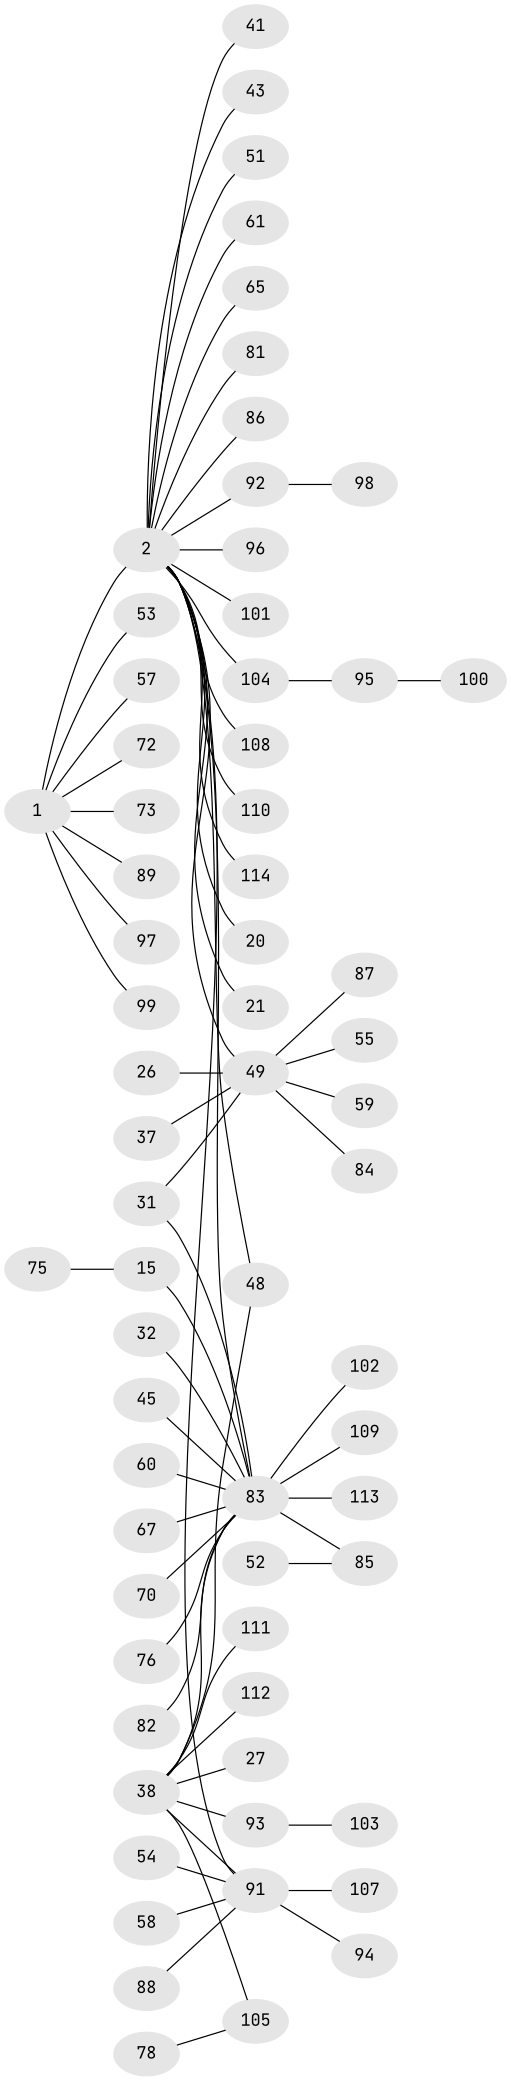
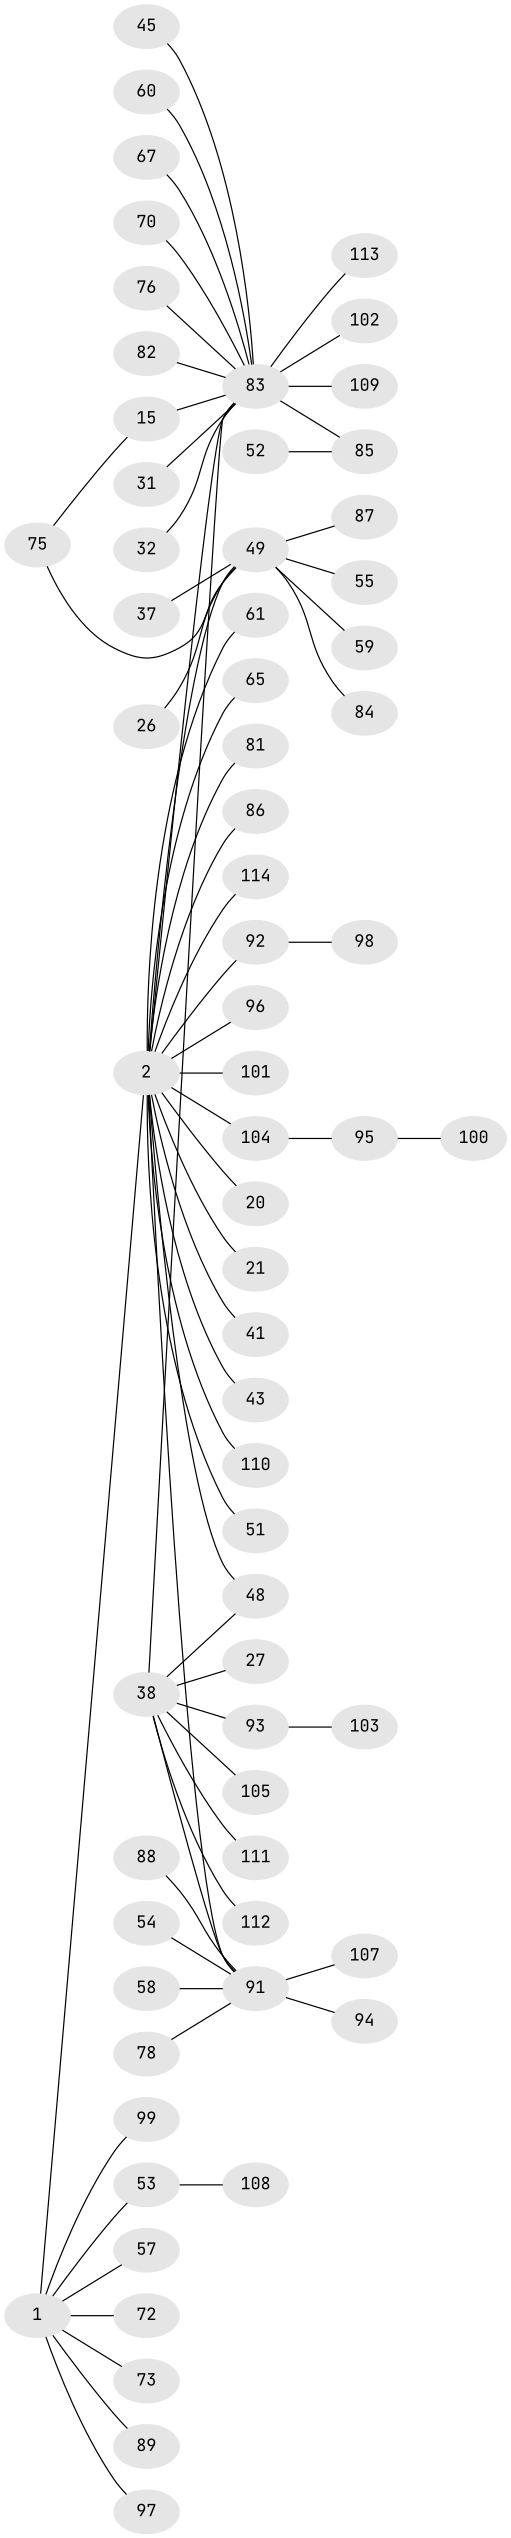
(201, 648) -> (201, 2185)
(197, 1150) -> (143, 658)
(201, 2038) -> (201, 2021)
